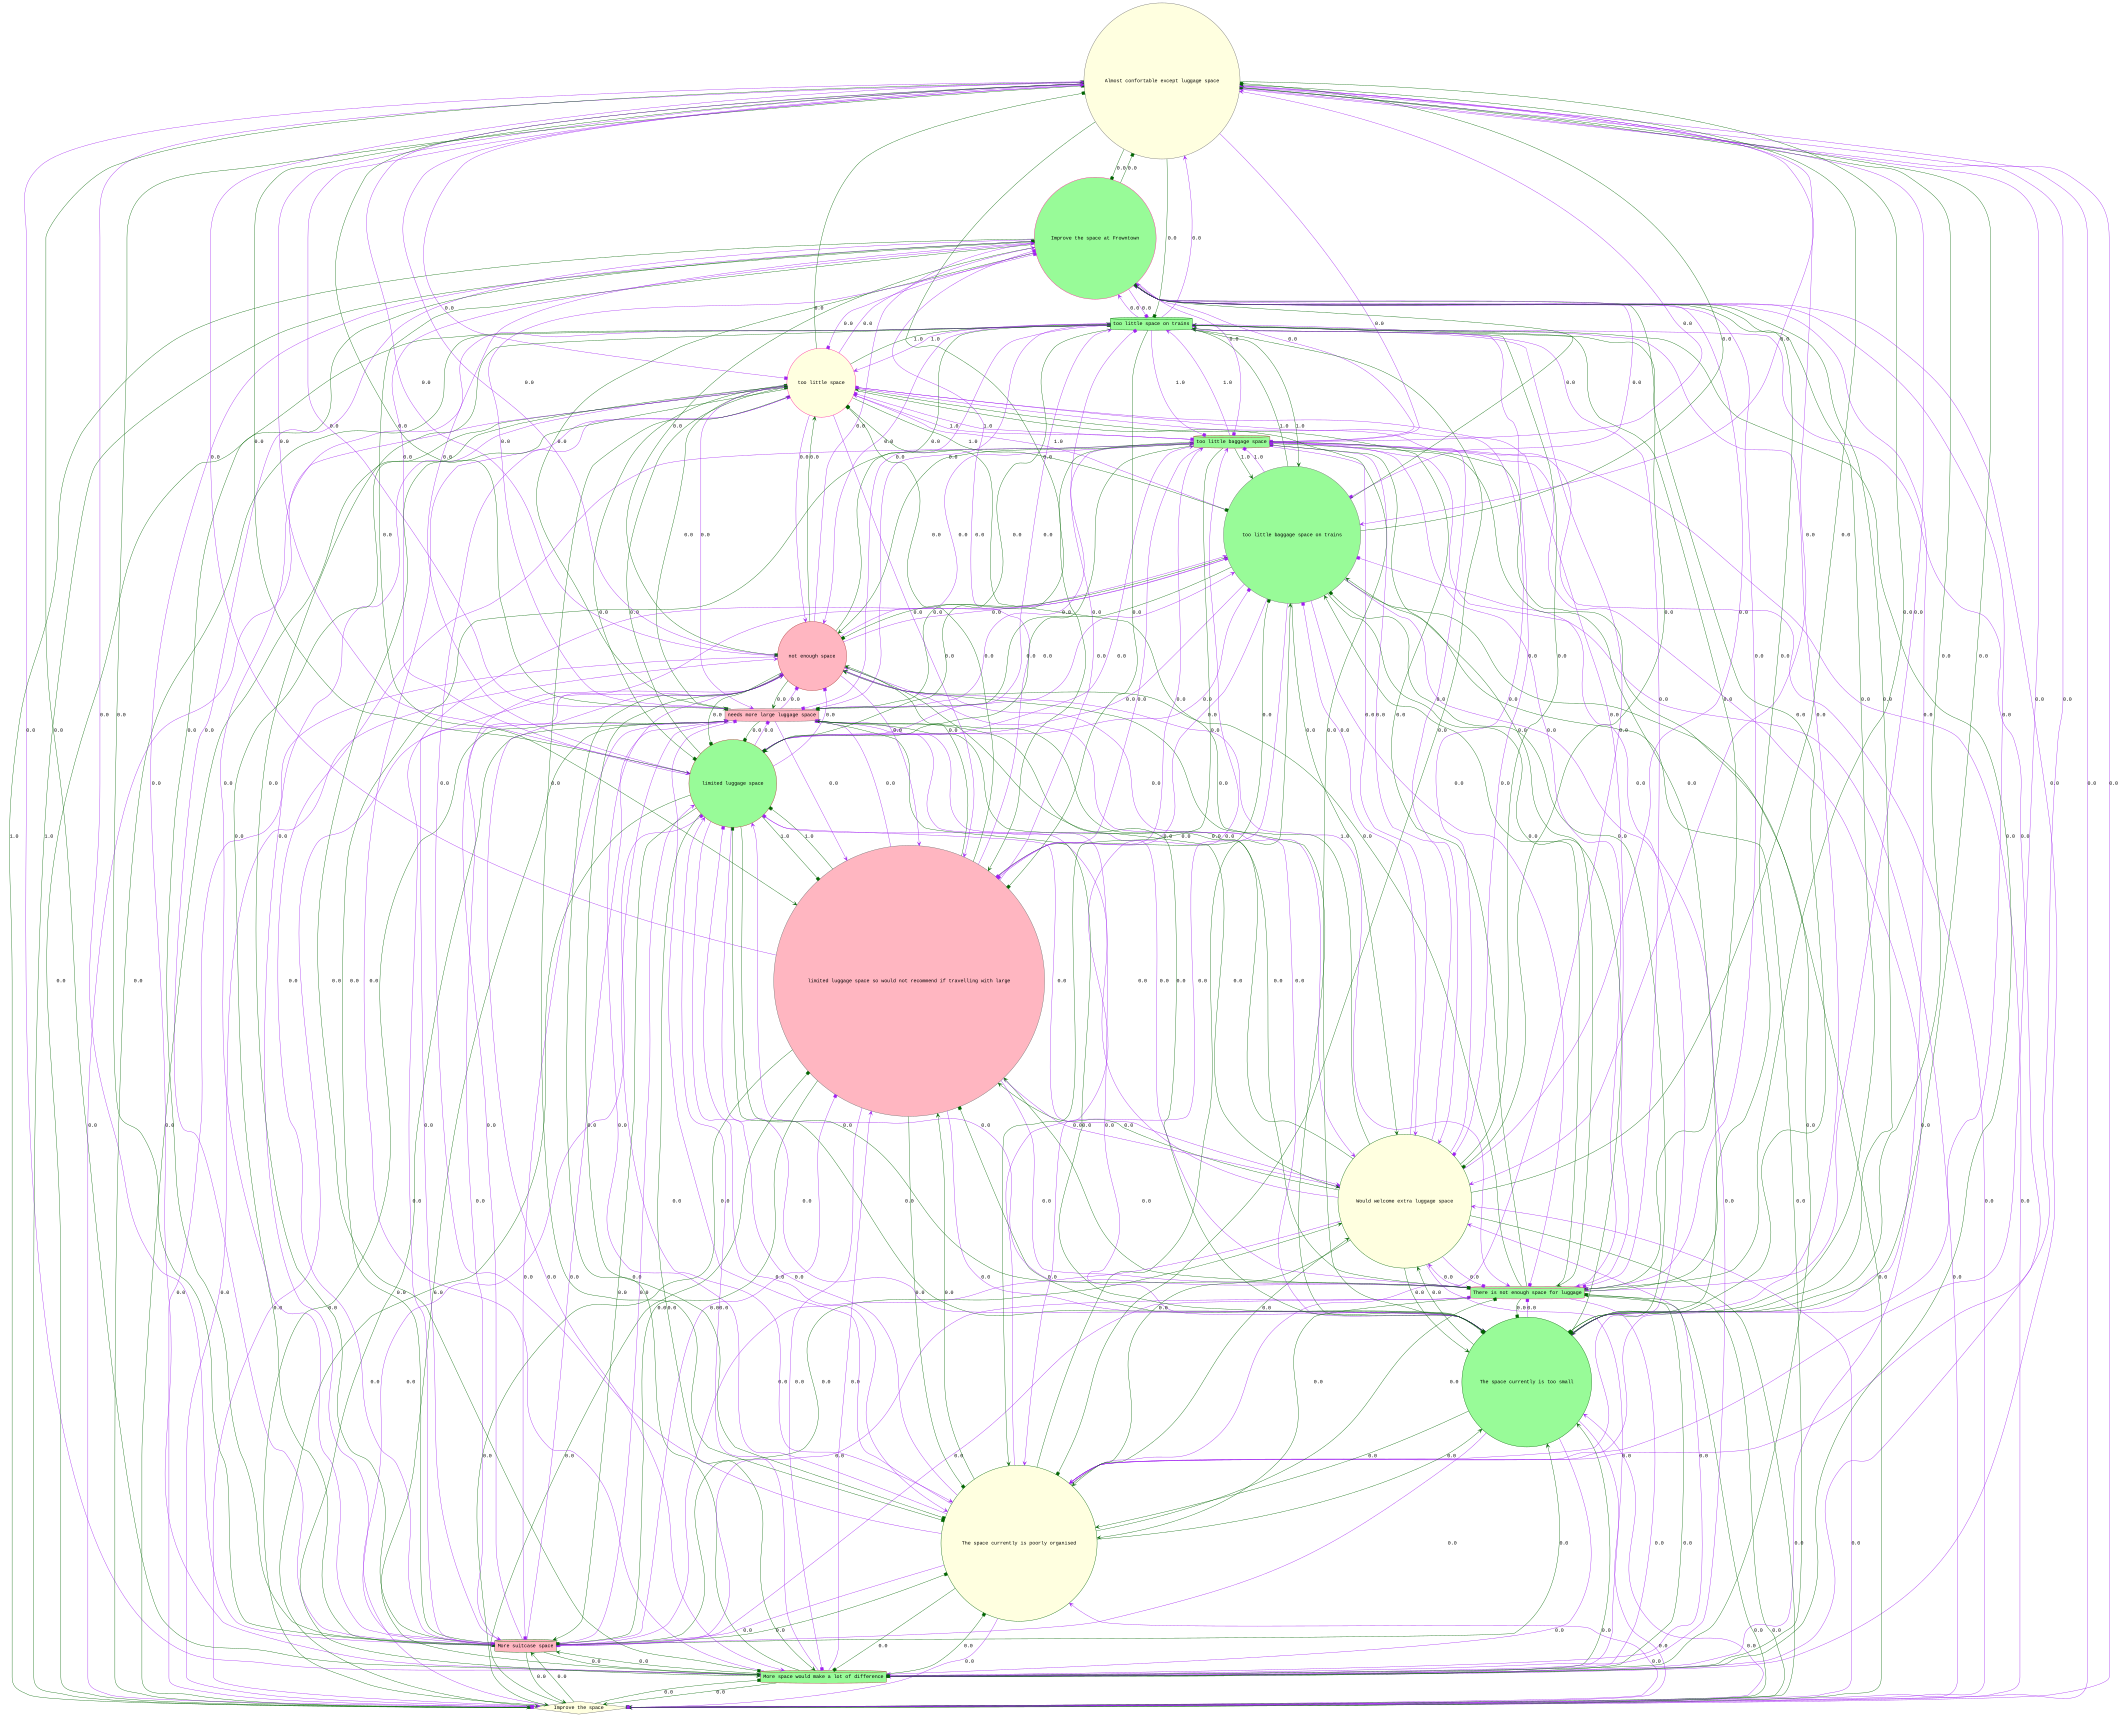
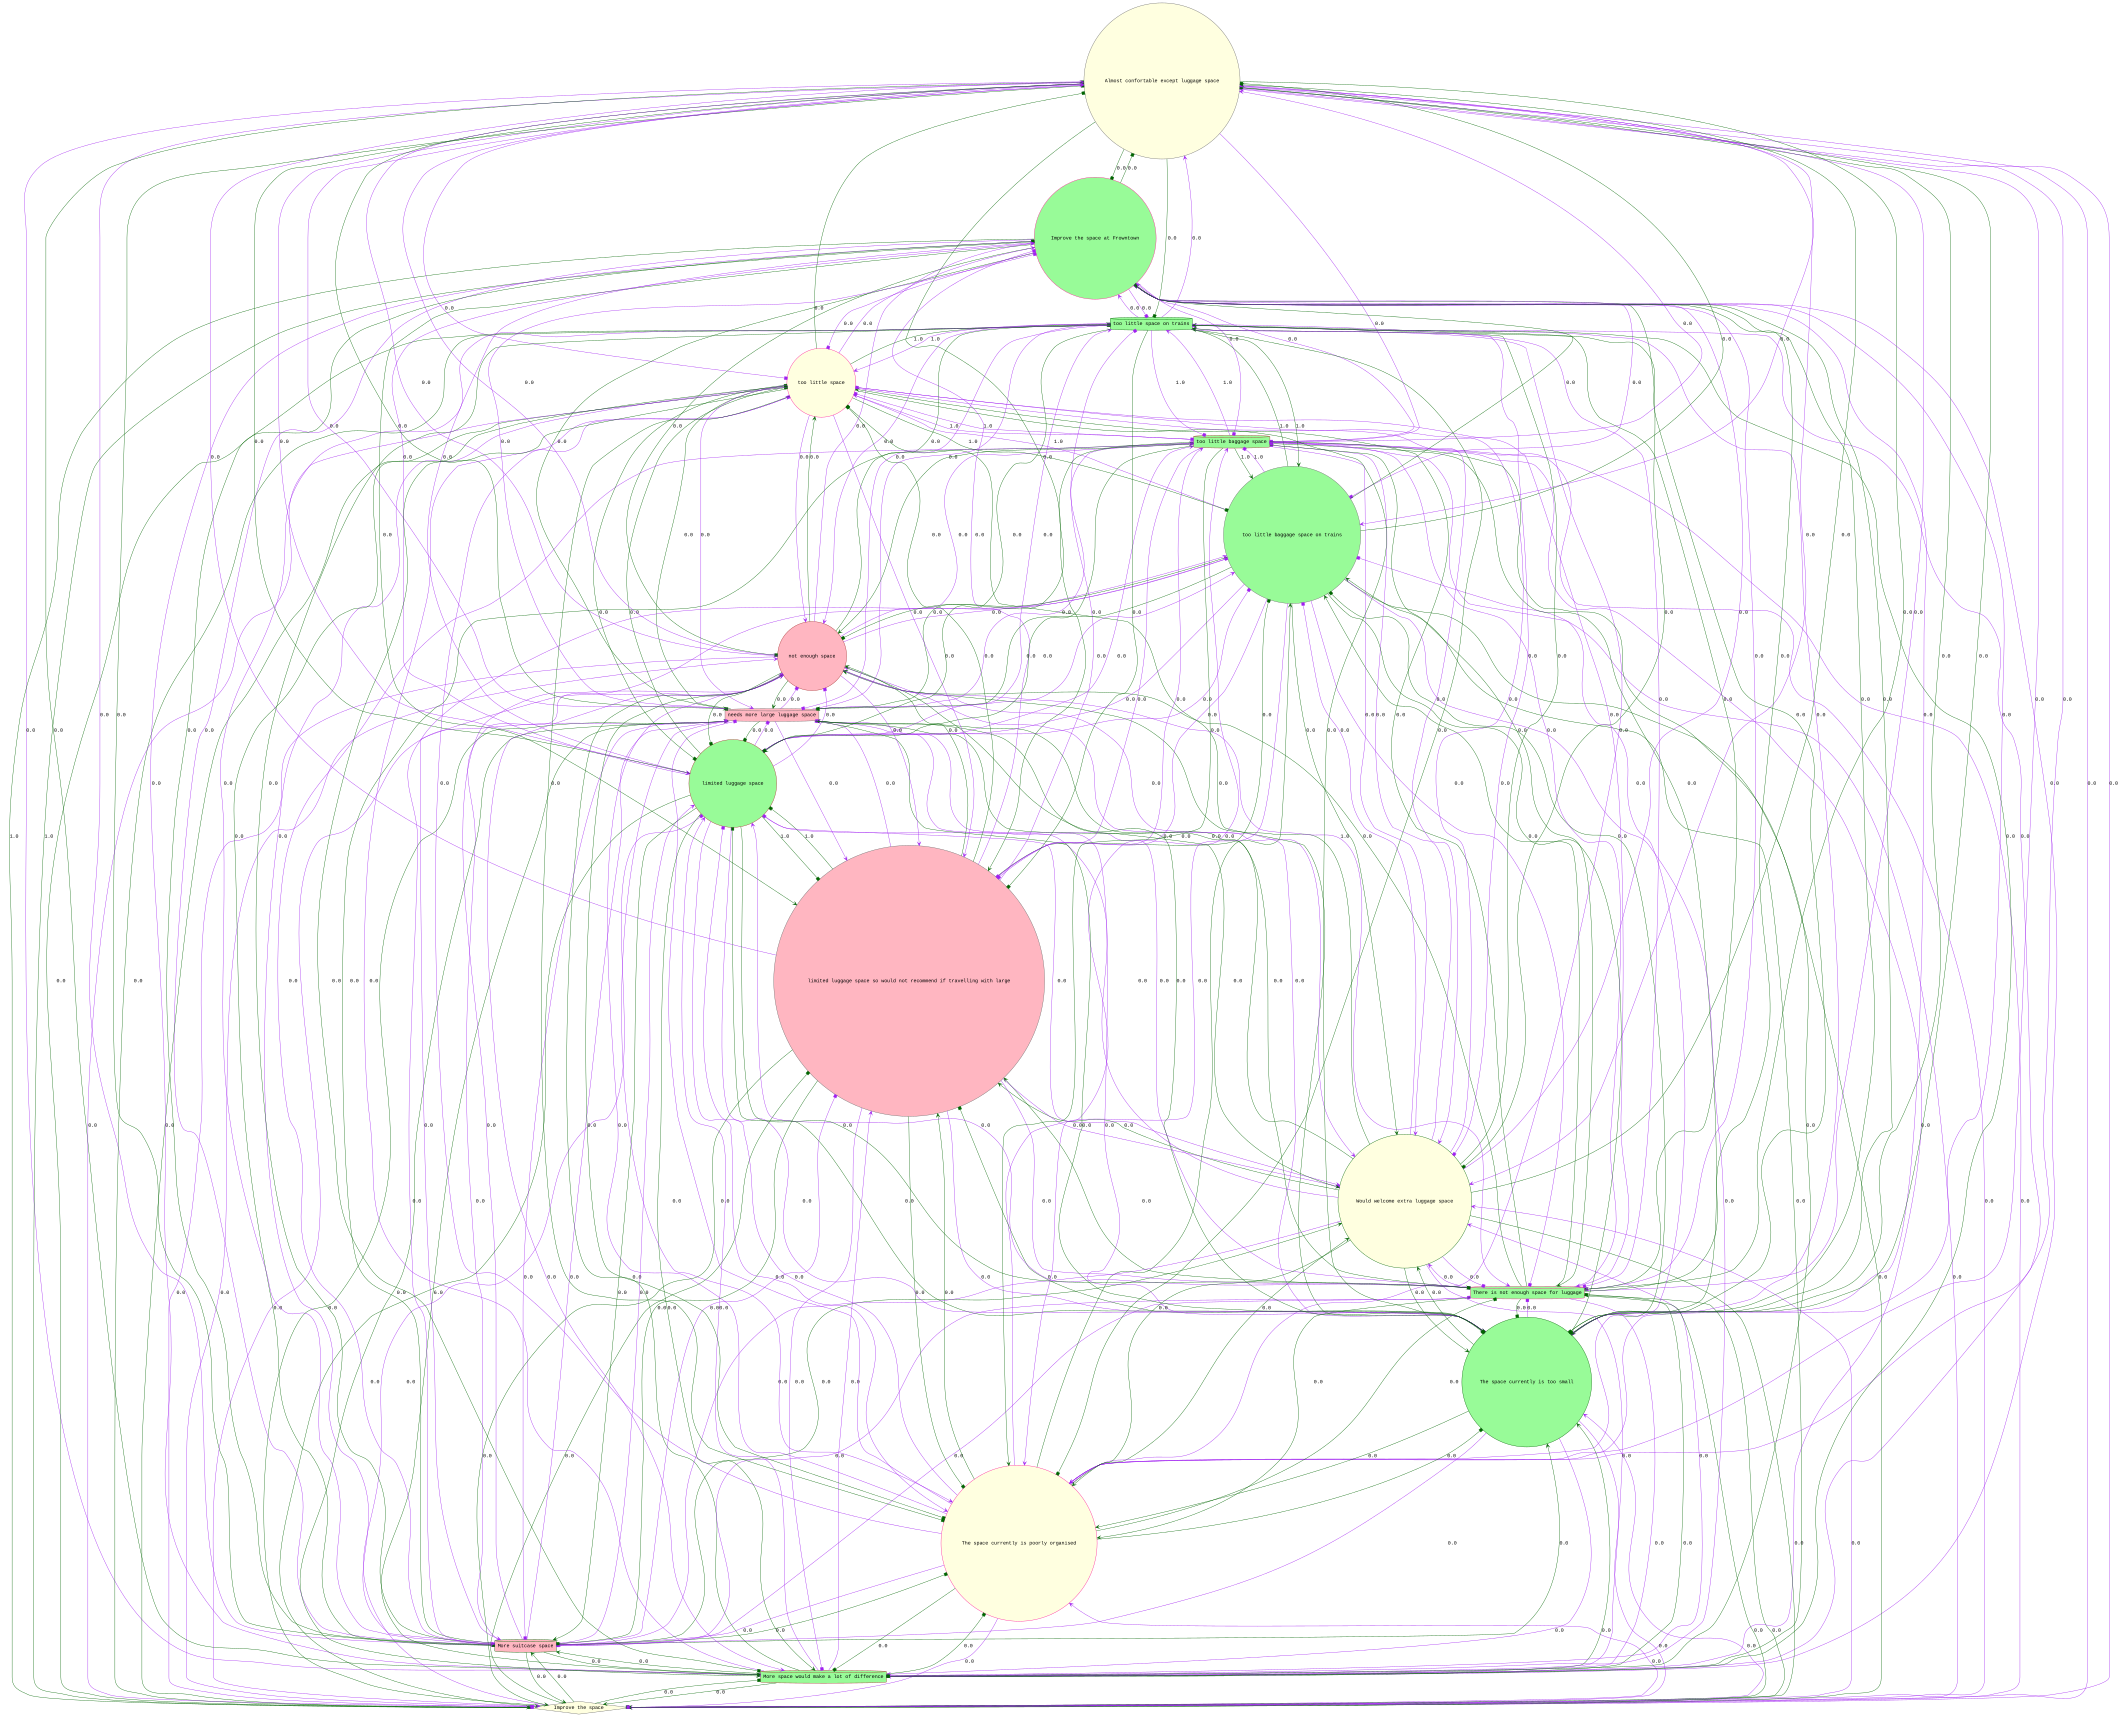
(1295, 1509) -> (1295, 1509)
(1019, 1543) -> (1019, 1543)
